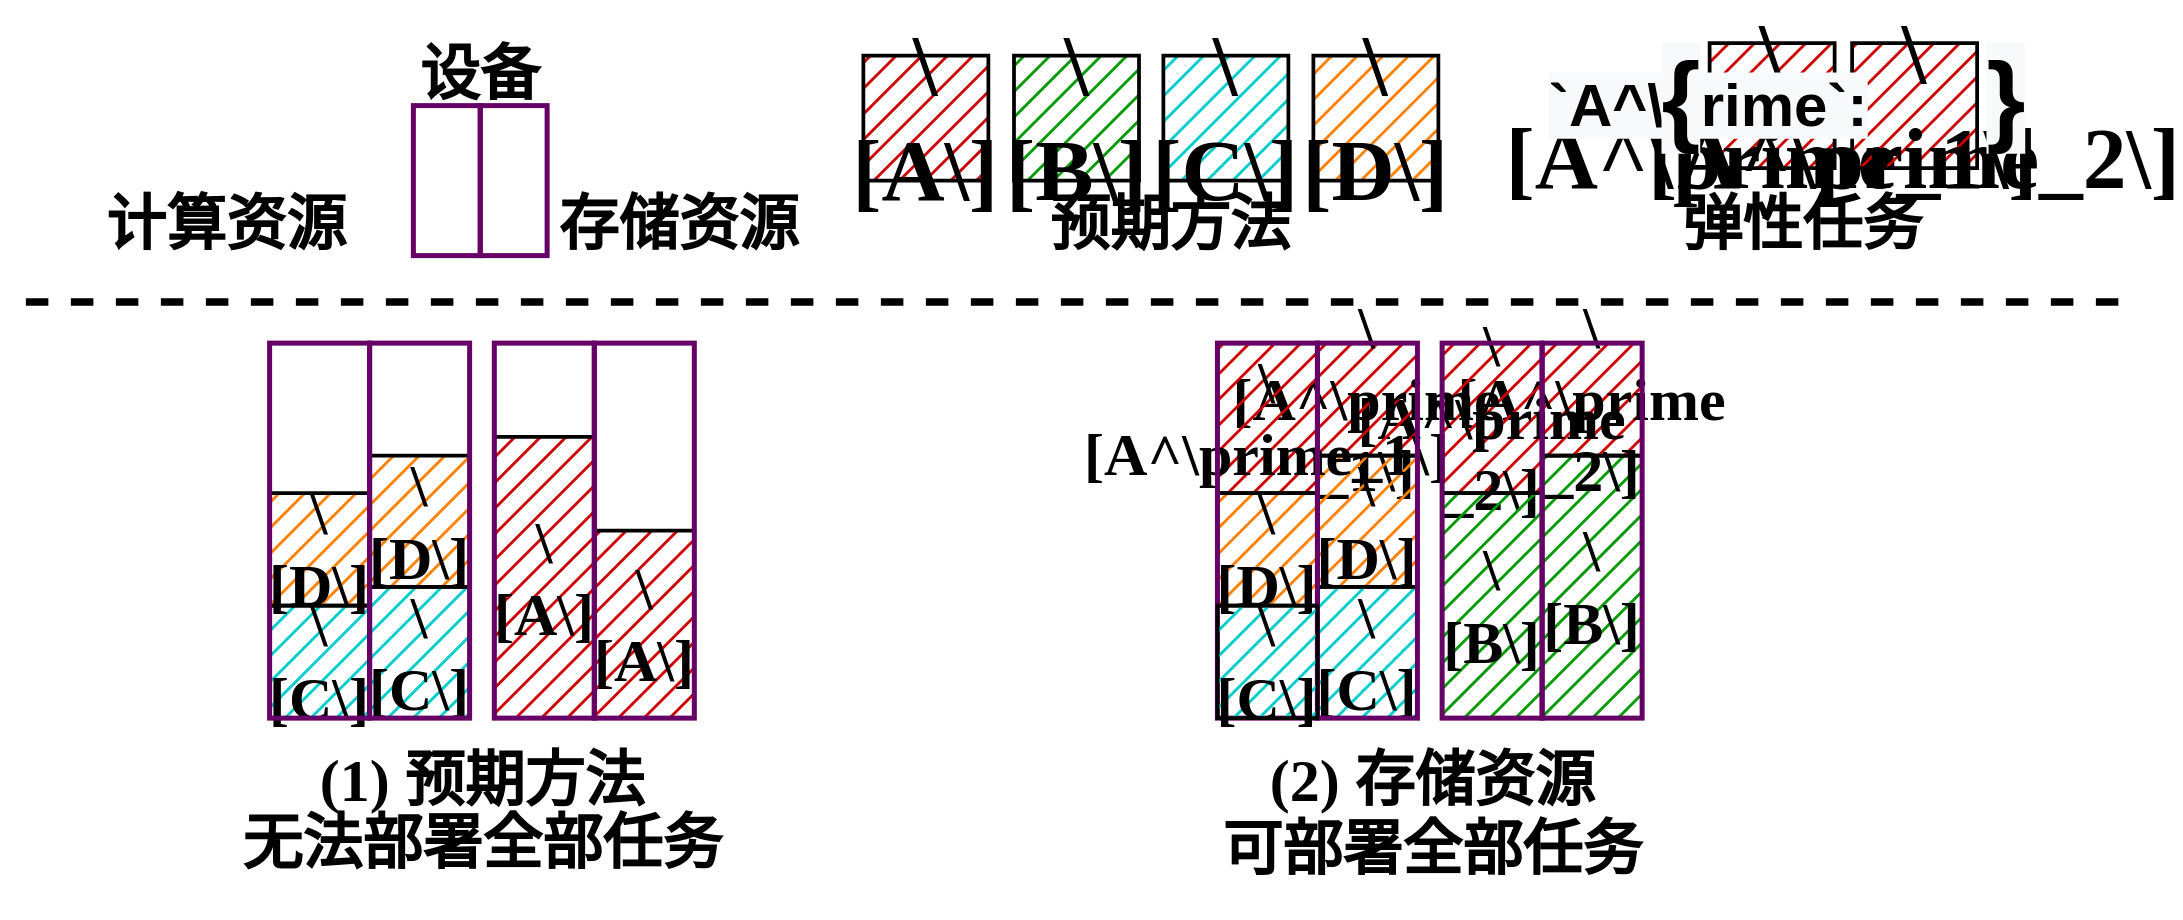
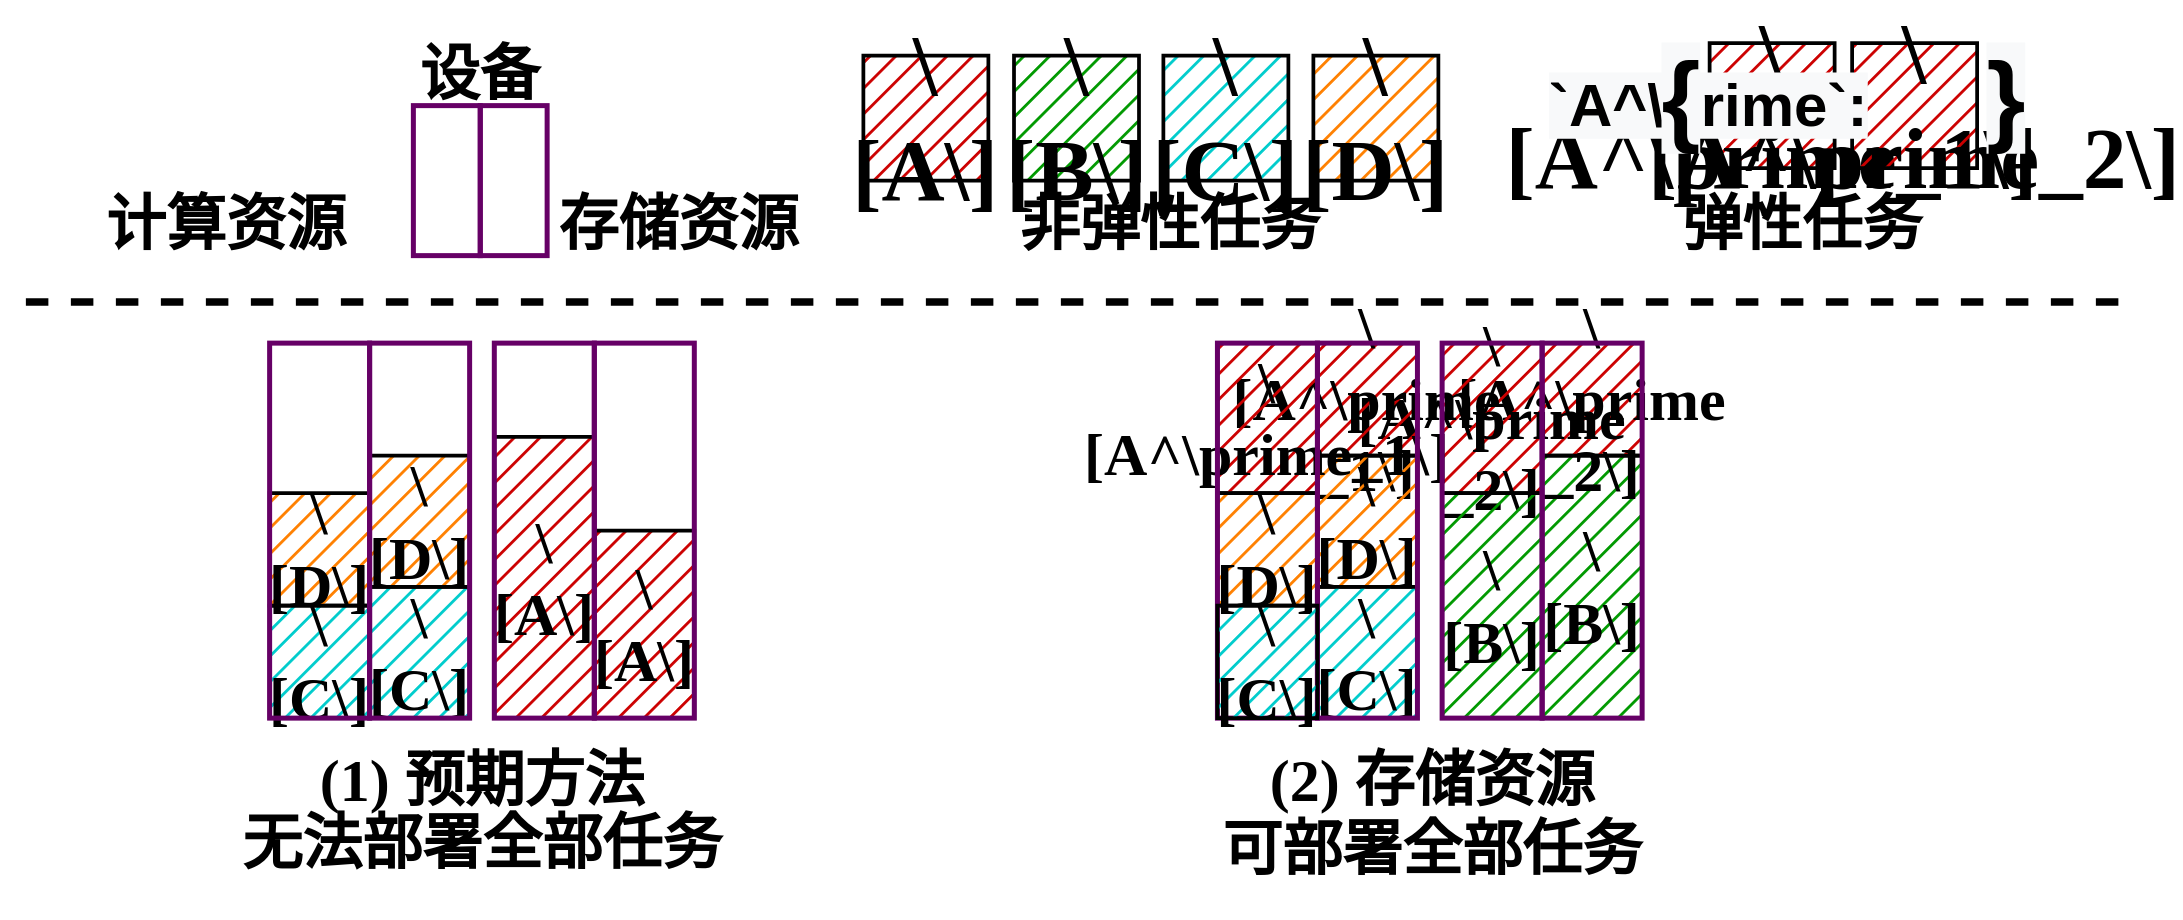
(1170, 224) -> (1170, 224)
